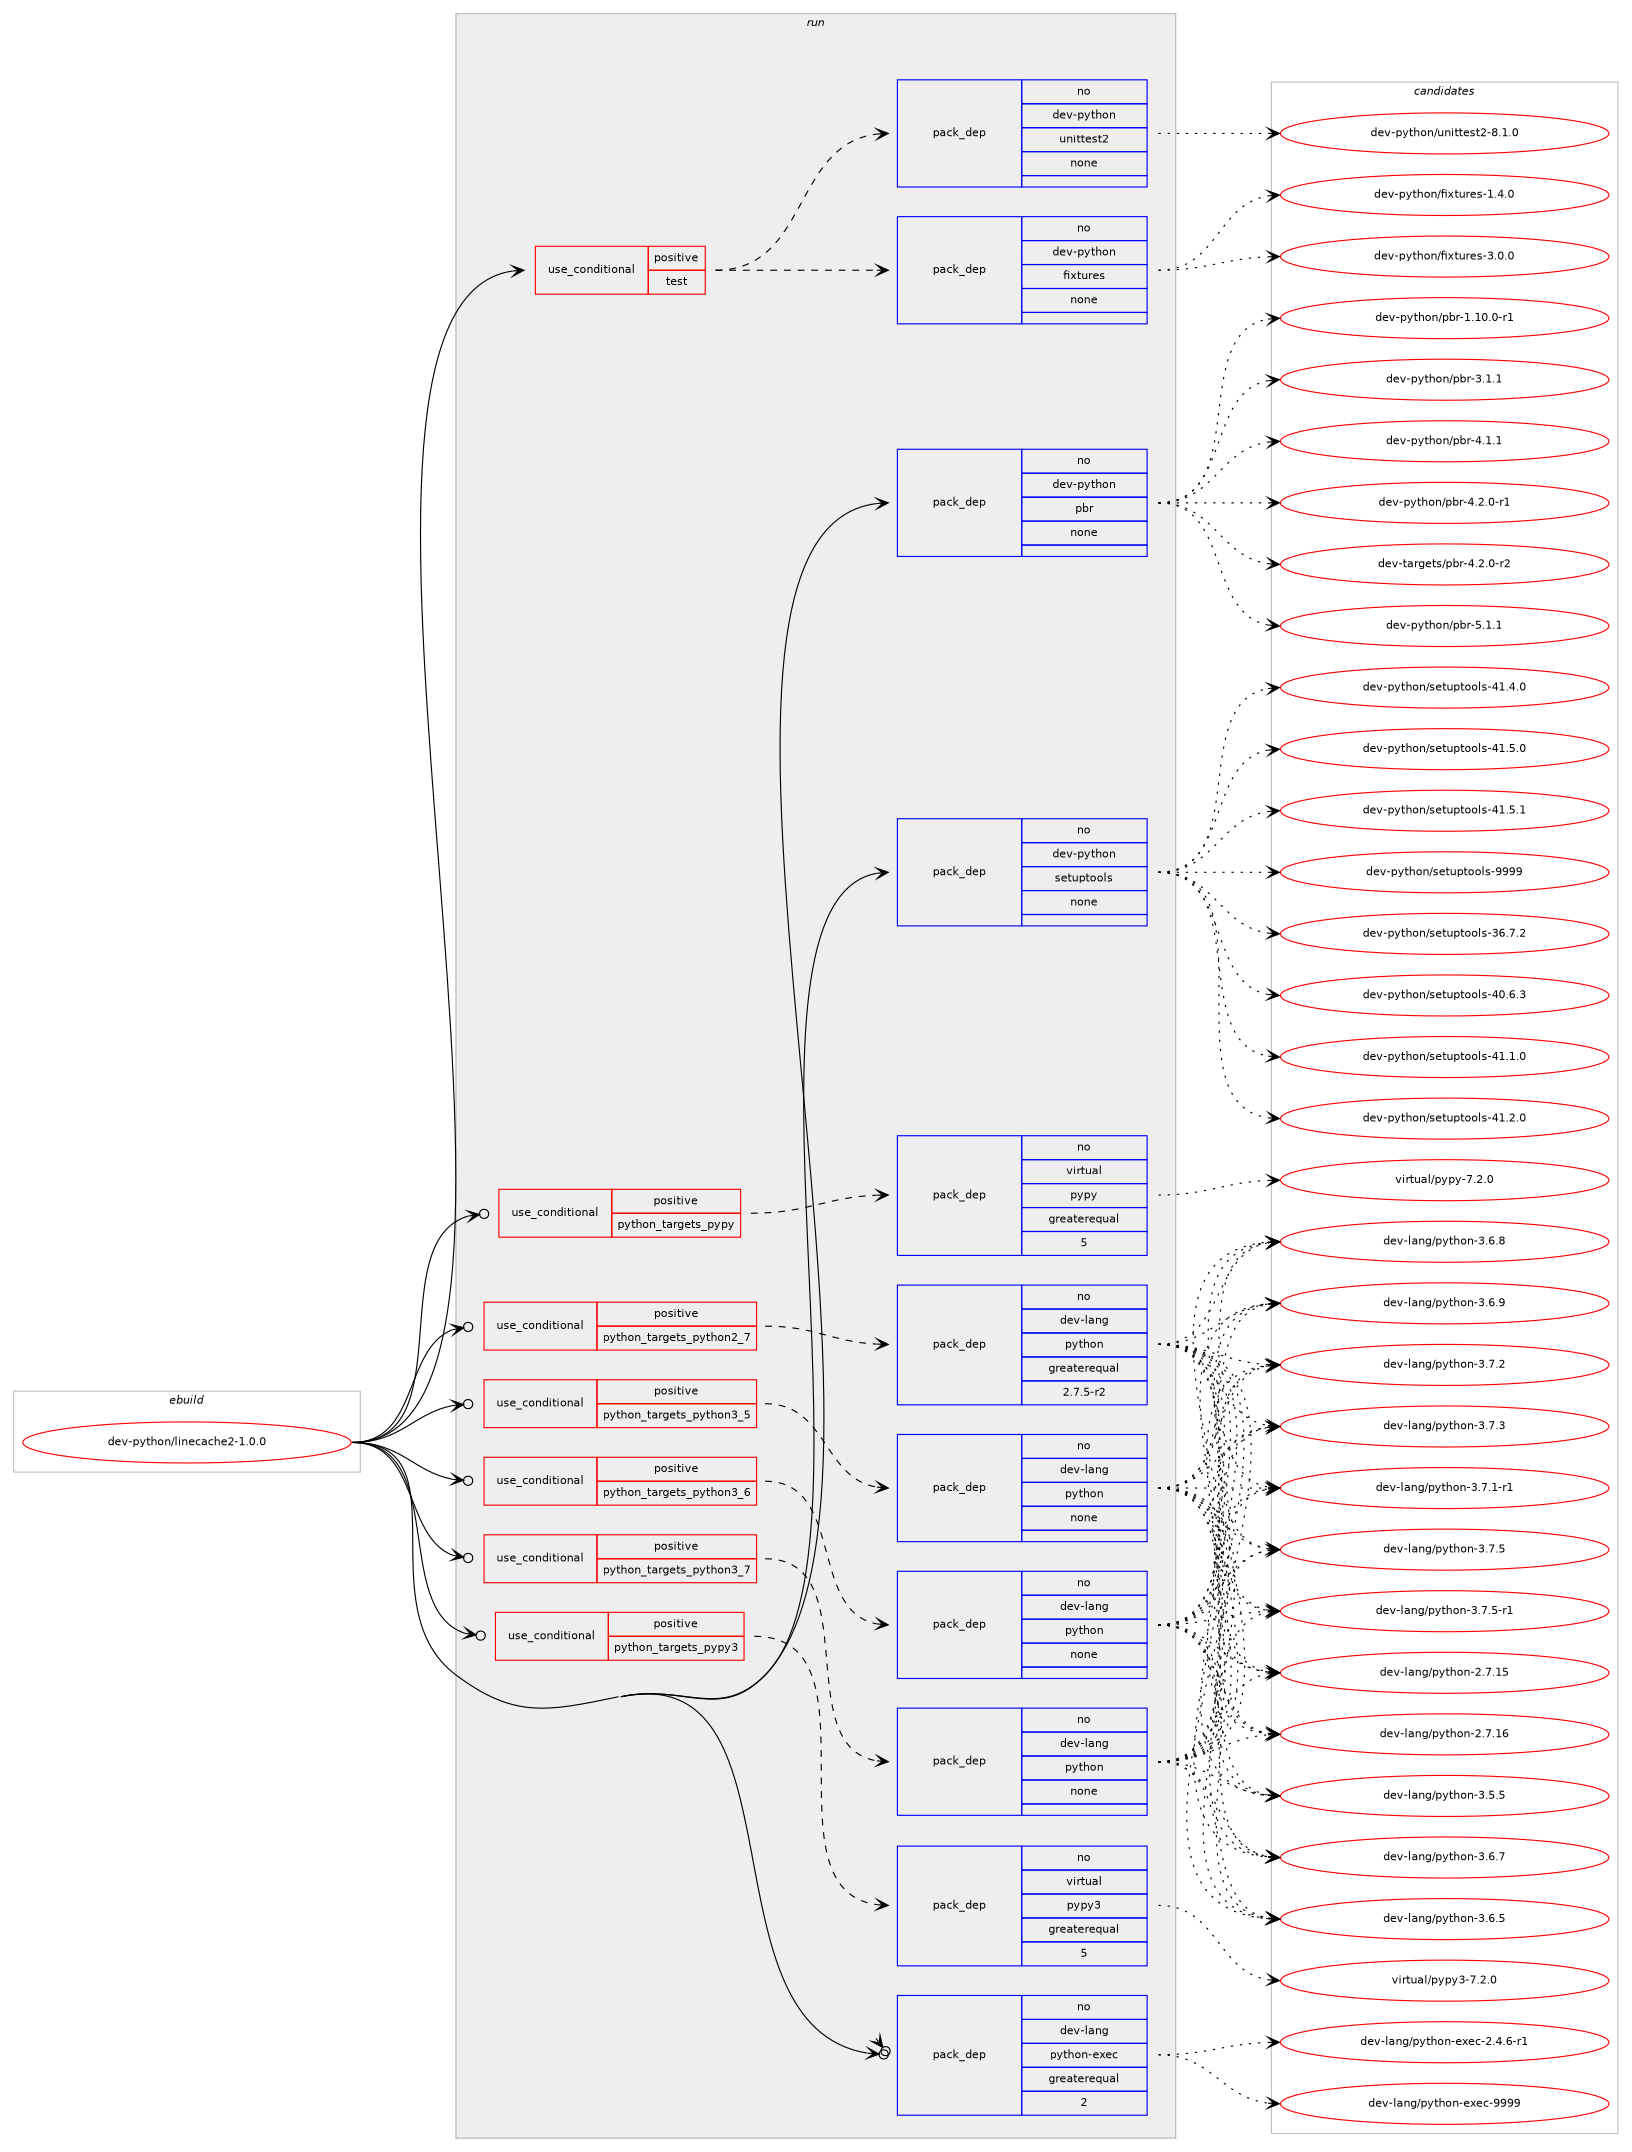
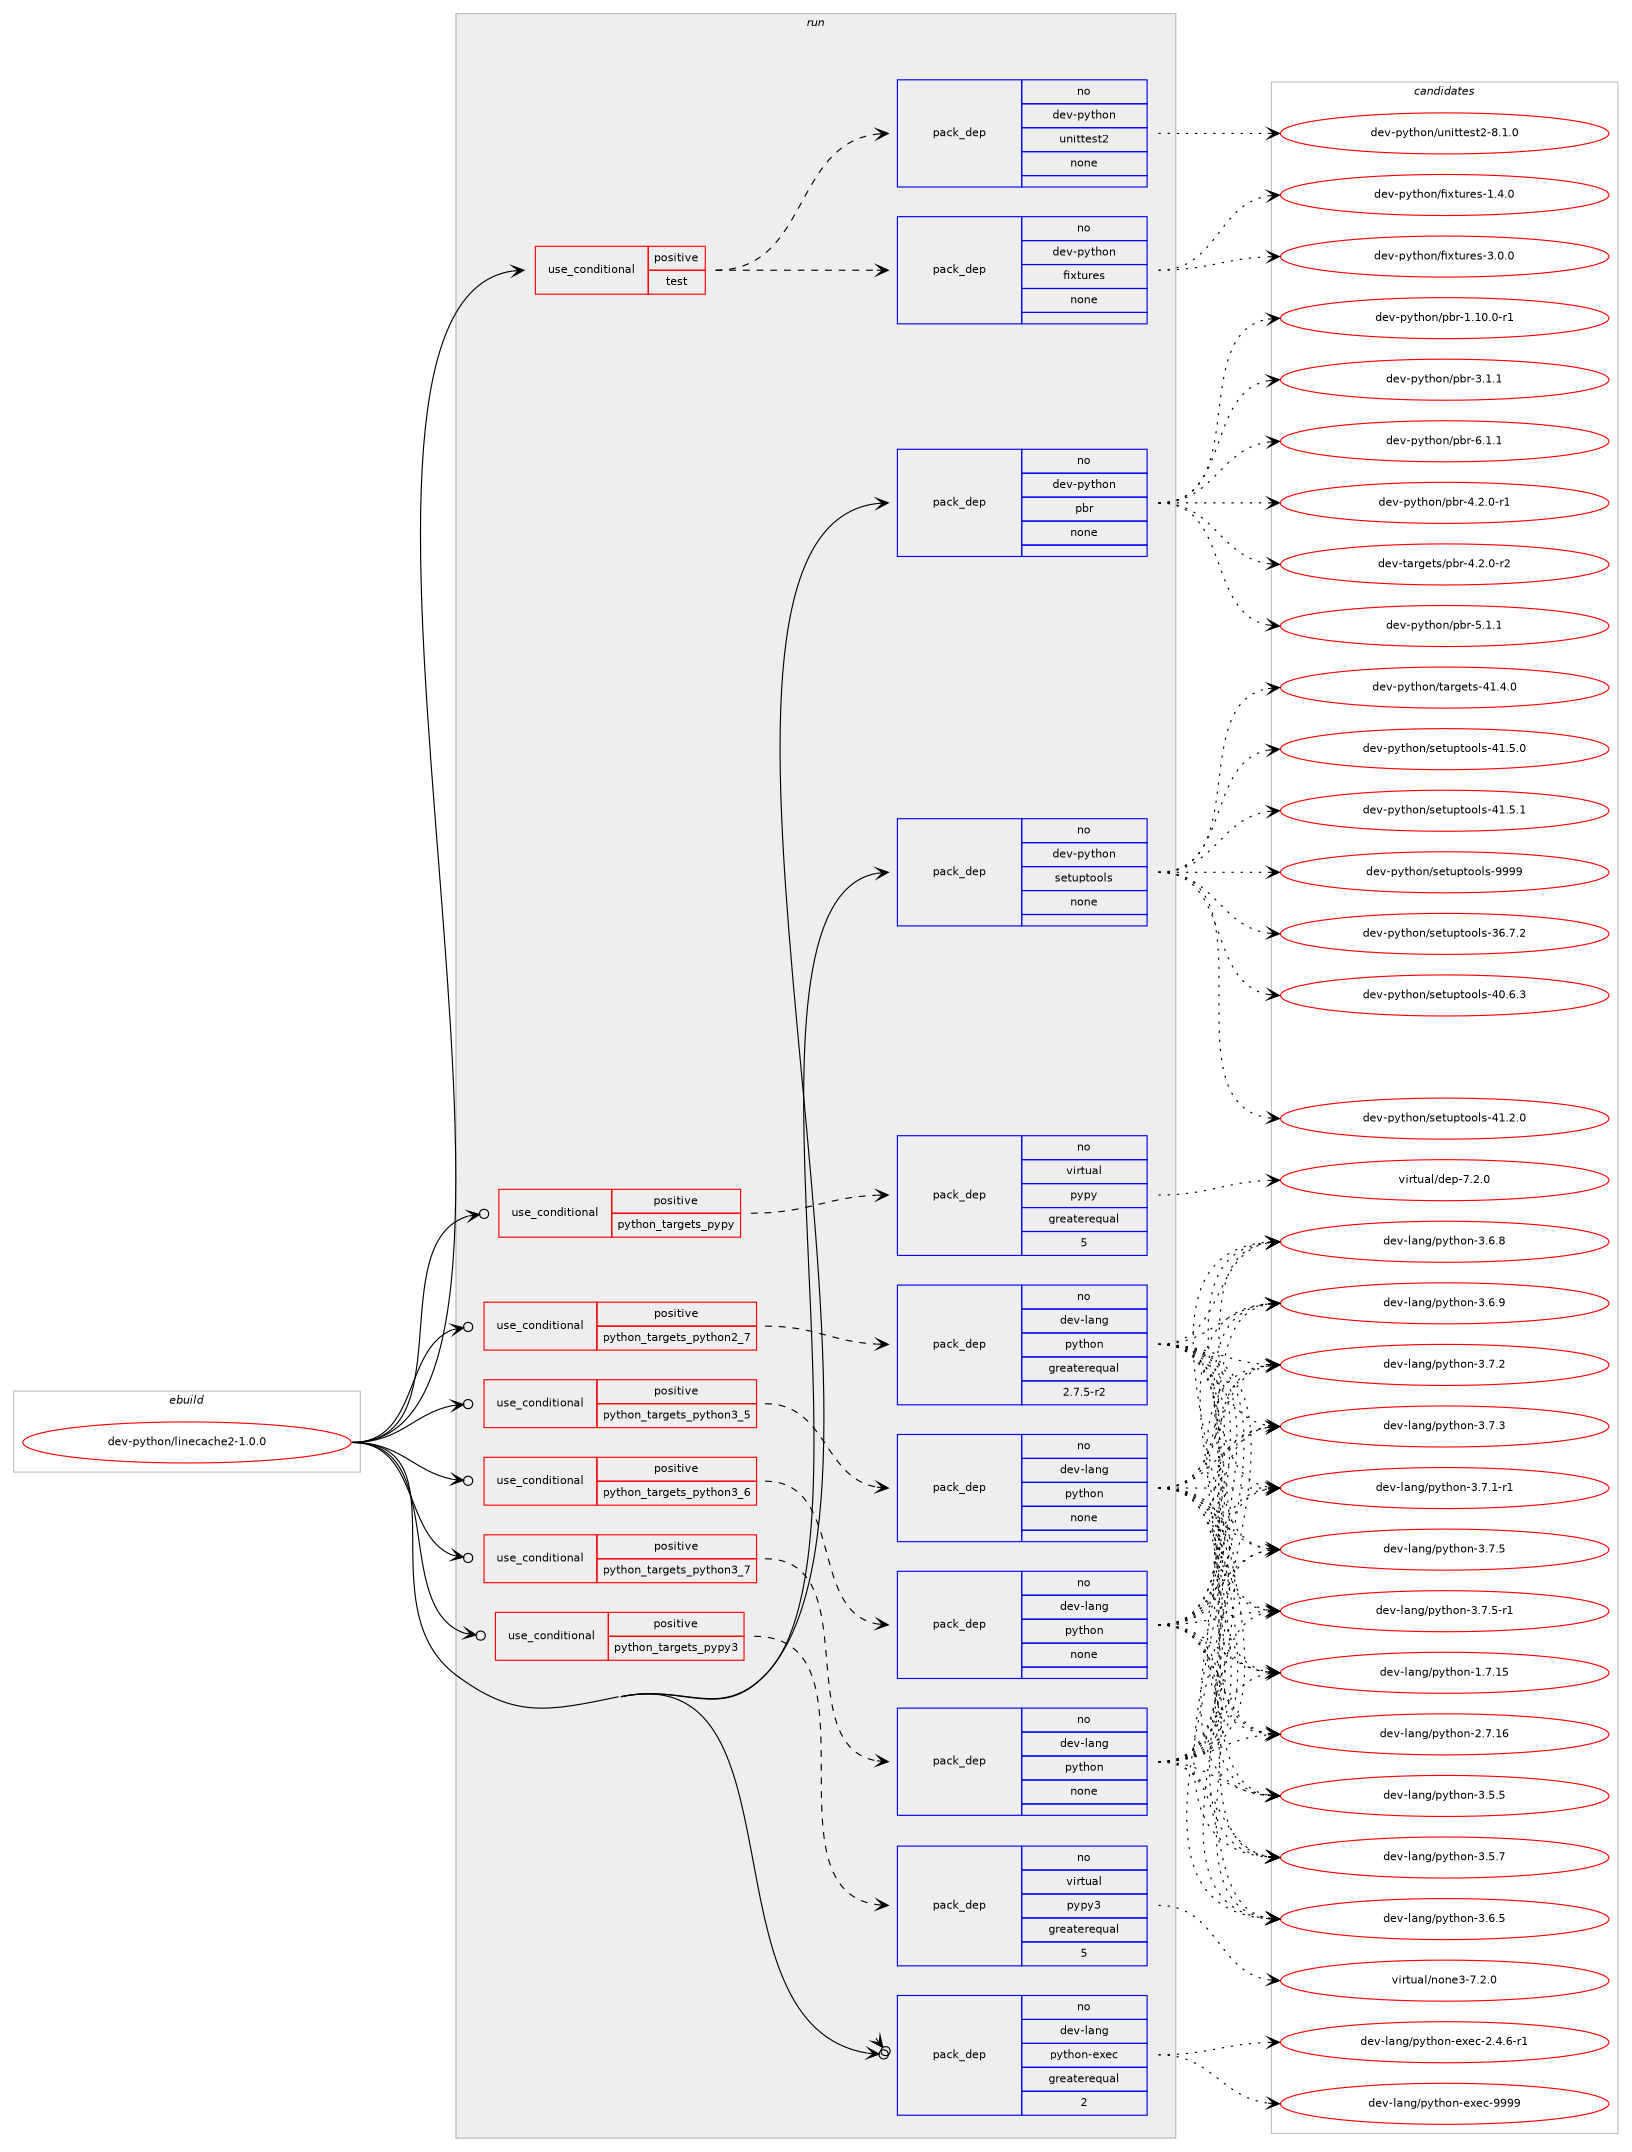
(1445, 441) -> (1445, 441)
(1445, 688) -> (1445, 688)
(1445, 1057) -> none
(1445, 1180) -> (1445, 1180)
(1445, 1673) -> (1445, 1673)
(1445, 1858) -> (1445, 1858)
(1445, 1981) -> (1445, 1981)
